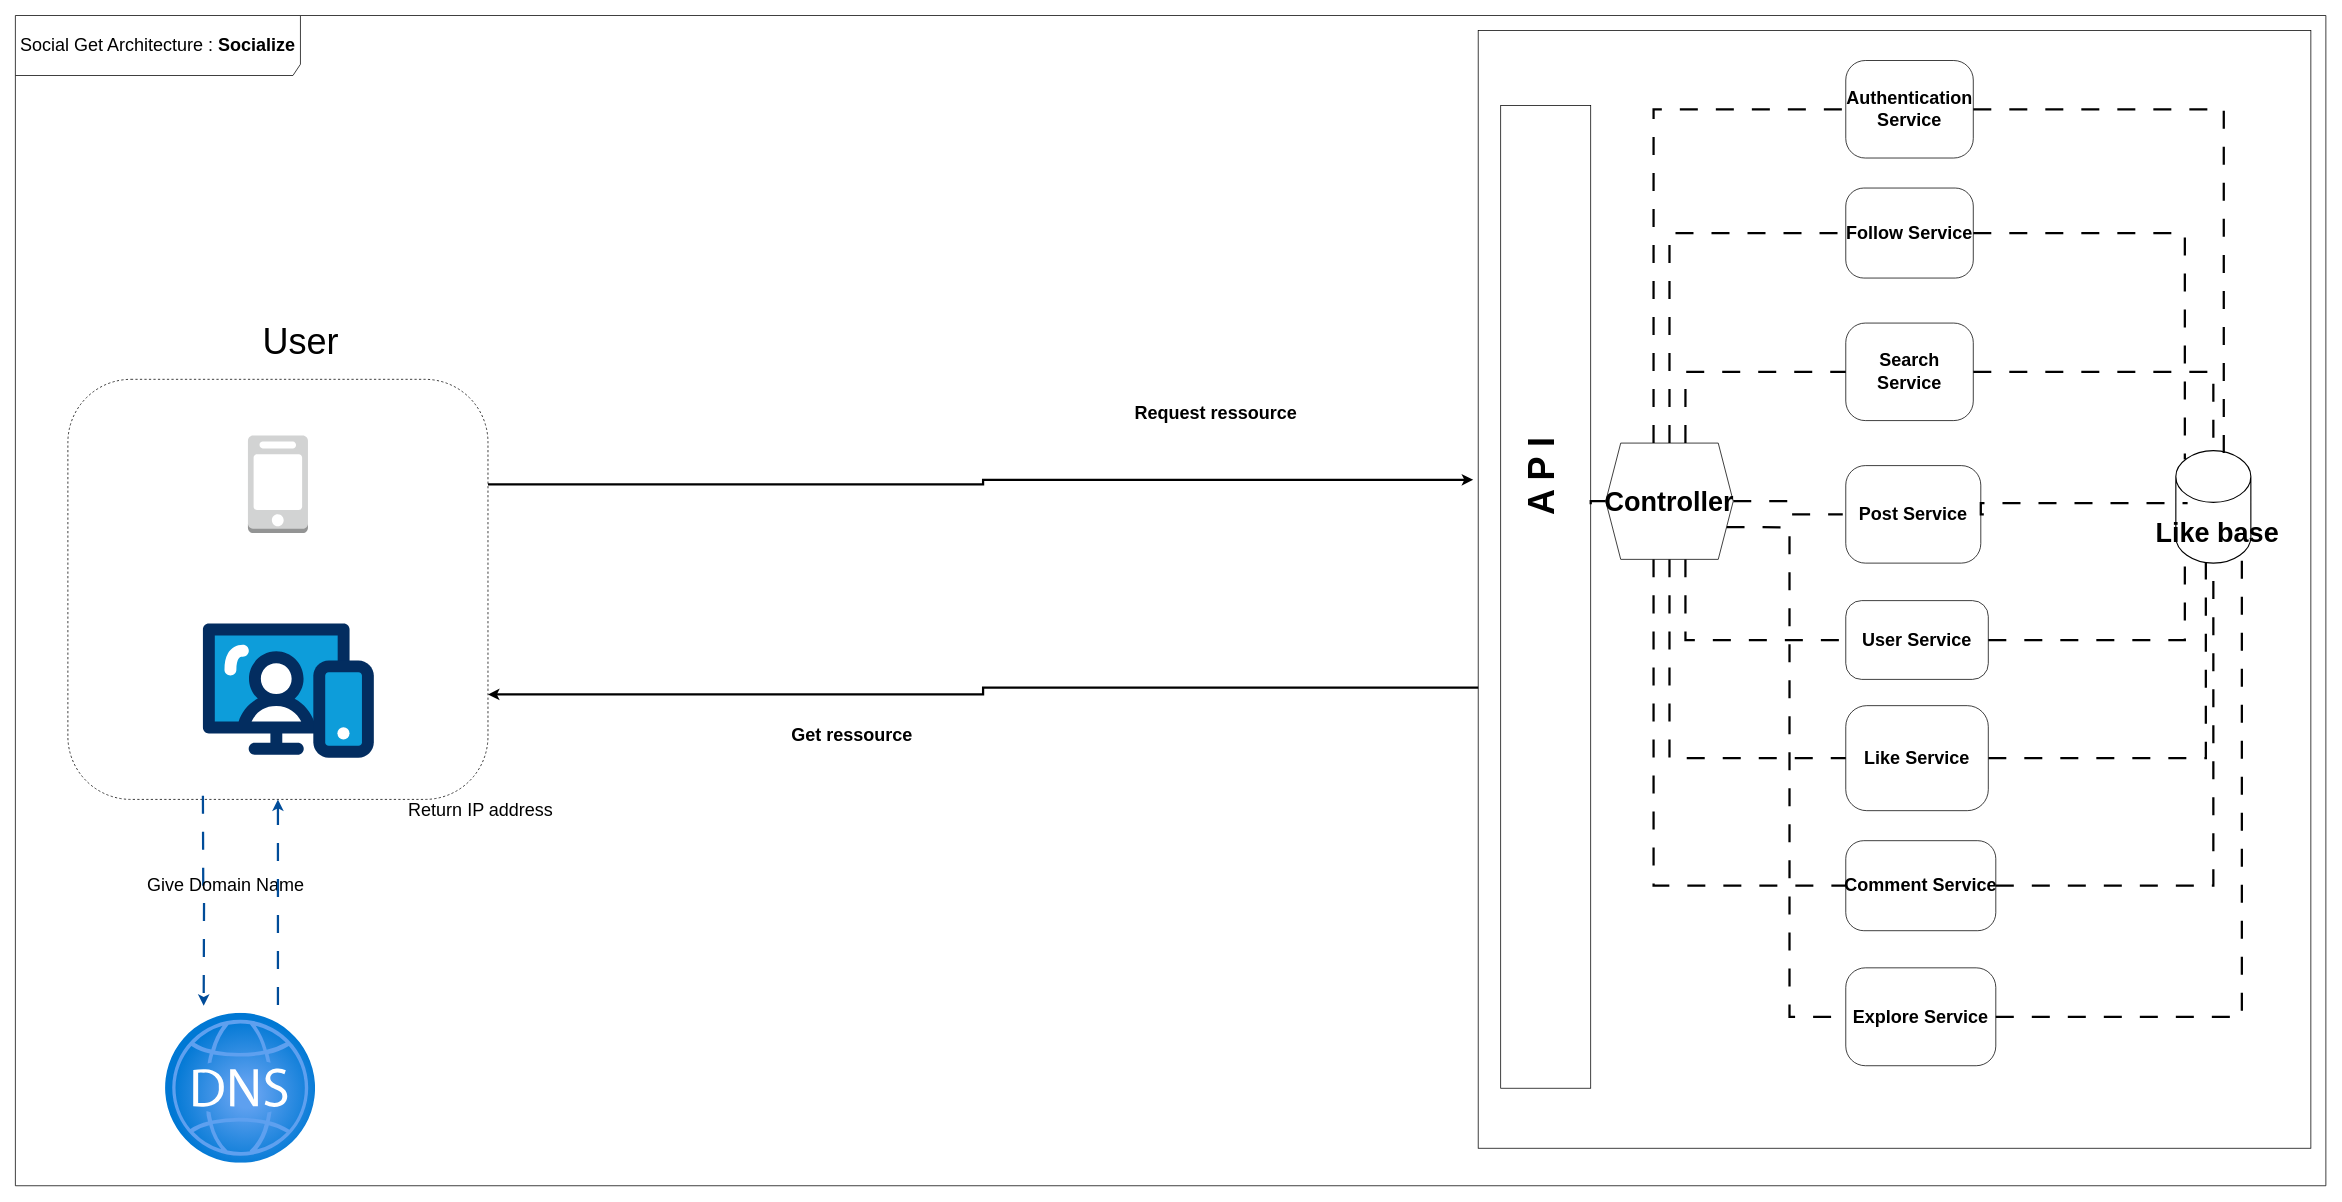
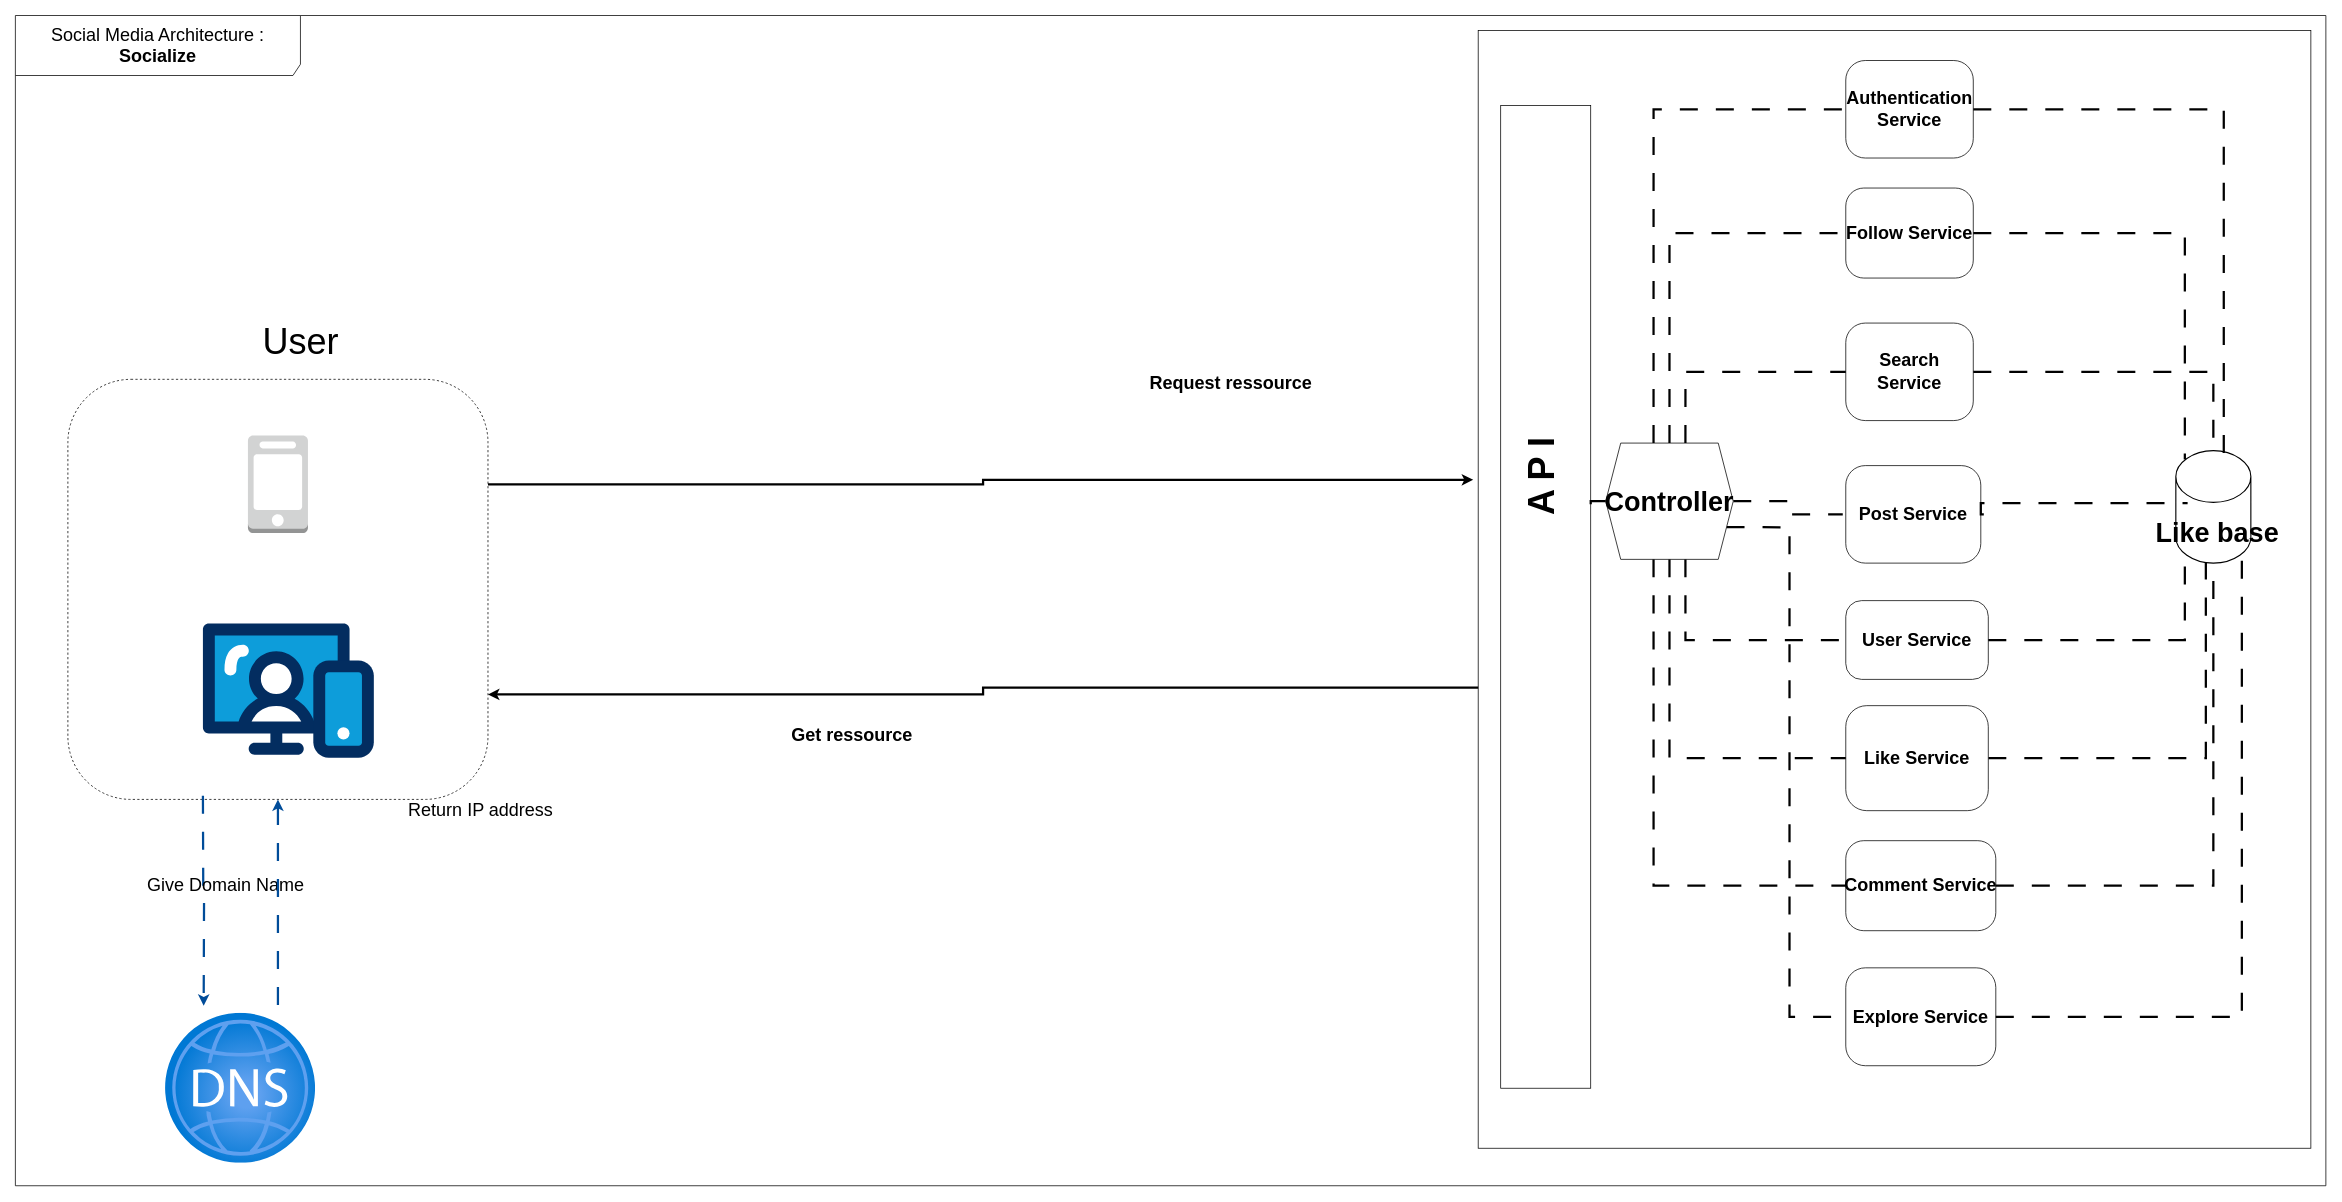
(158, 45) -> (158, 45)
(1215, 413) -> (1230, 383)
